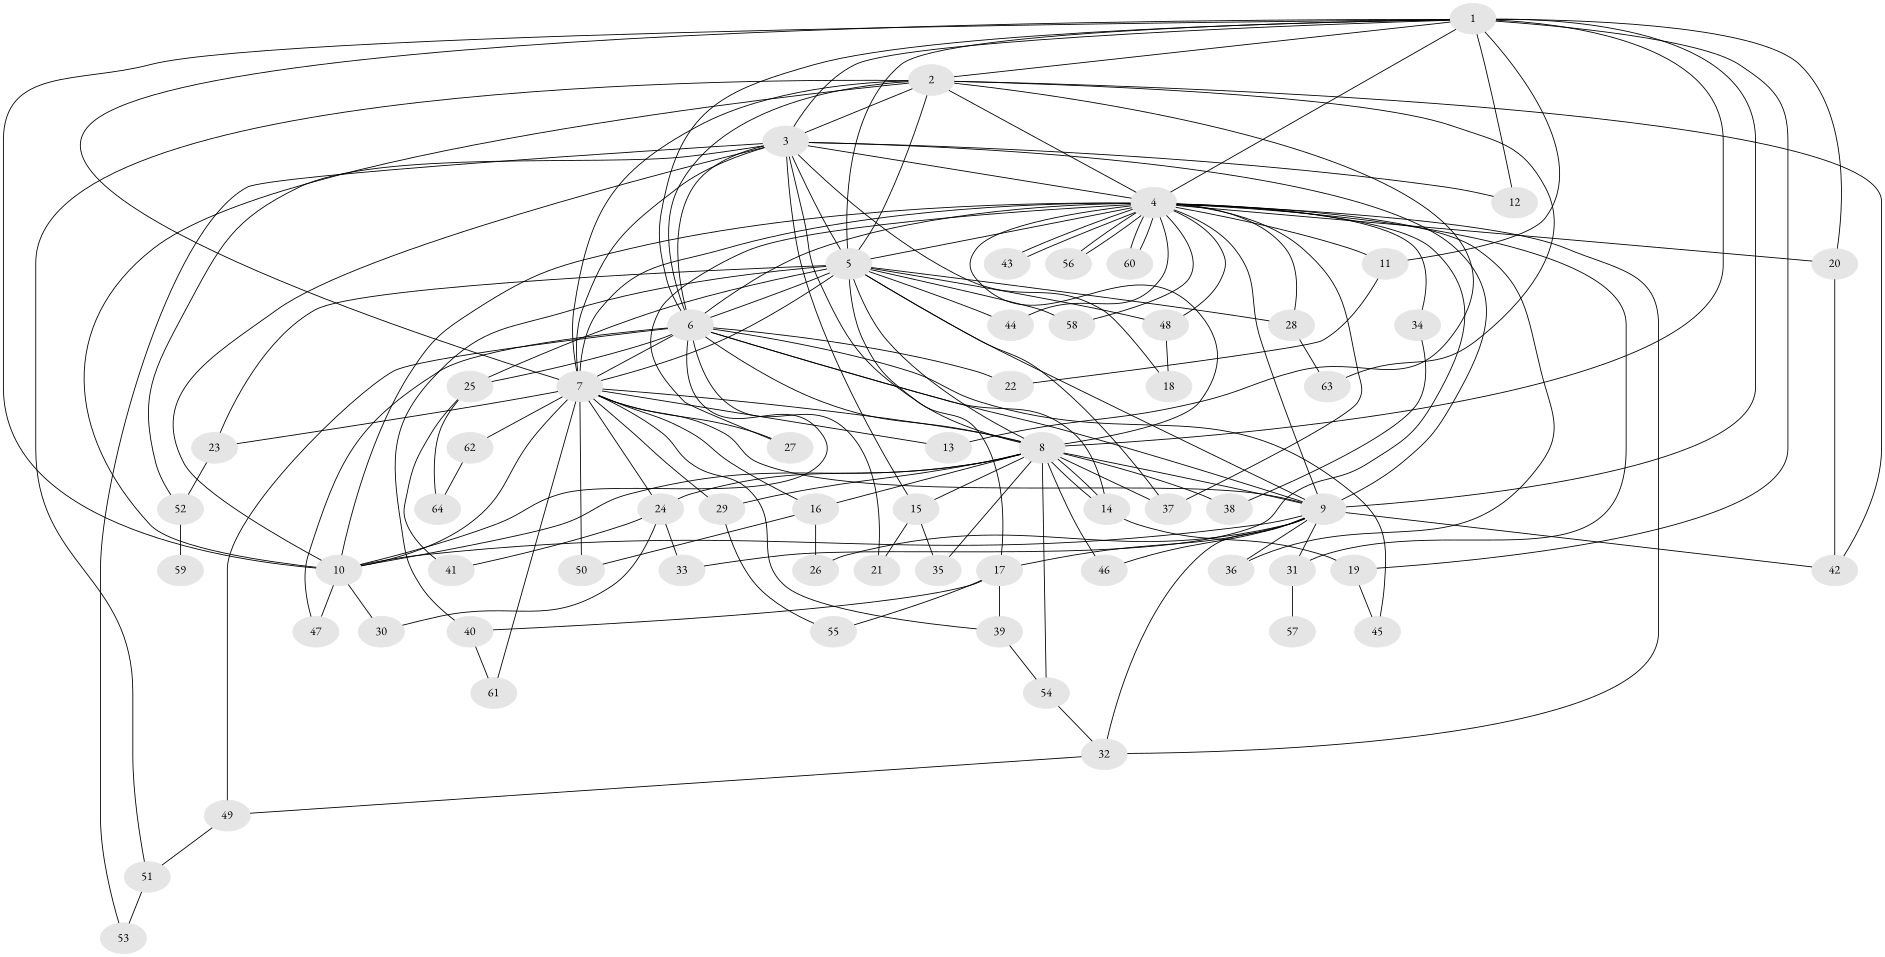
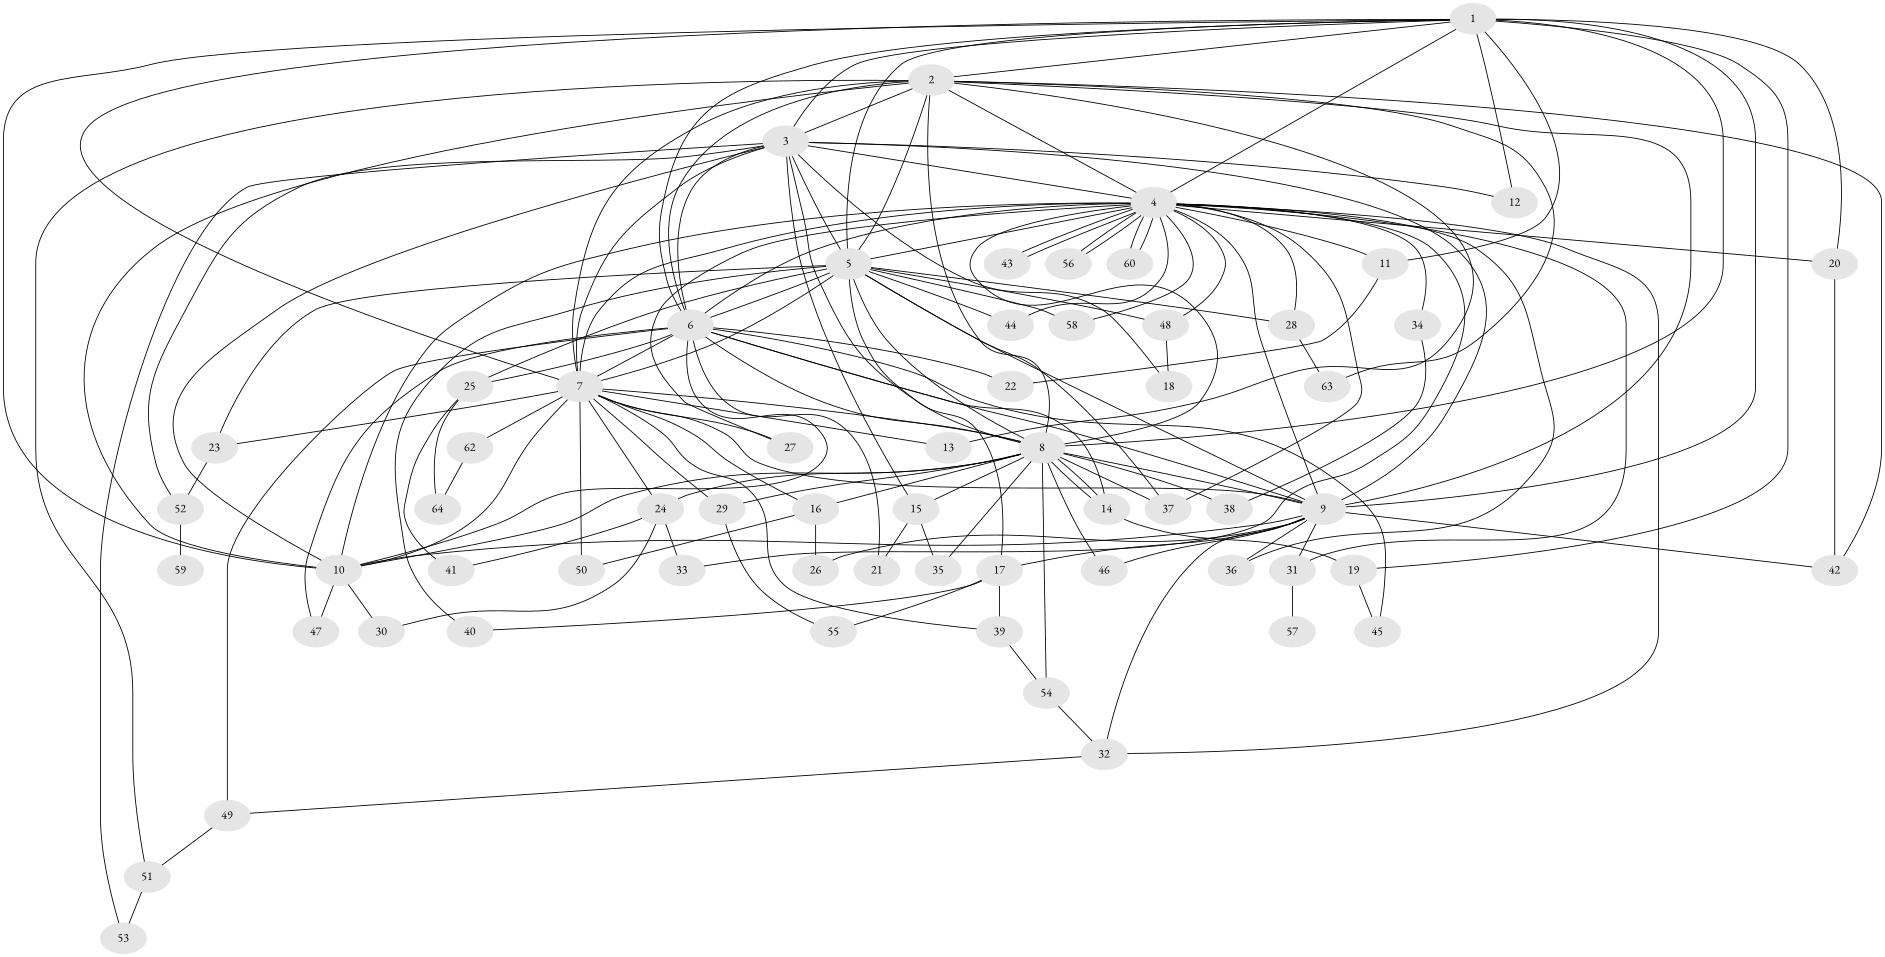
none -> (1598, 135)
none -> (955, 296)
(494, 693) -> none
